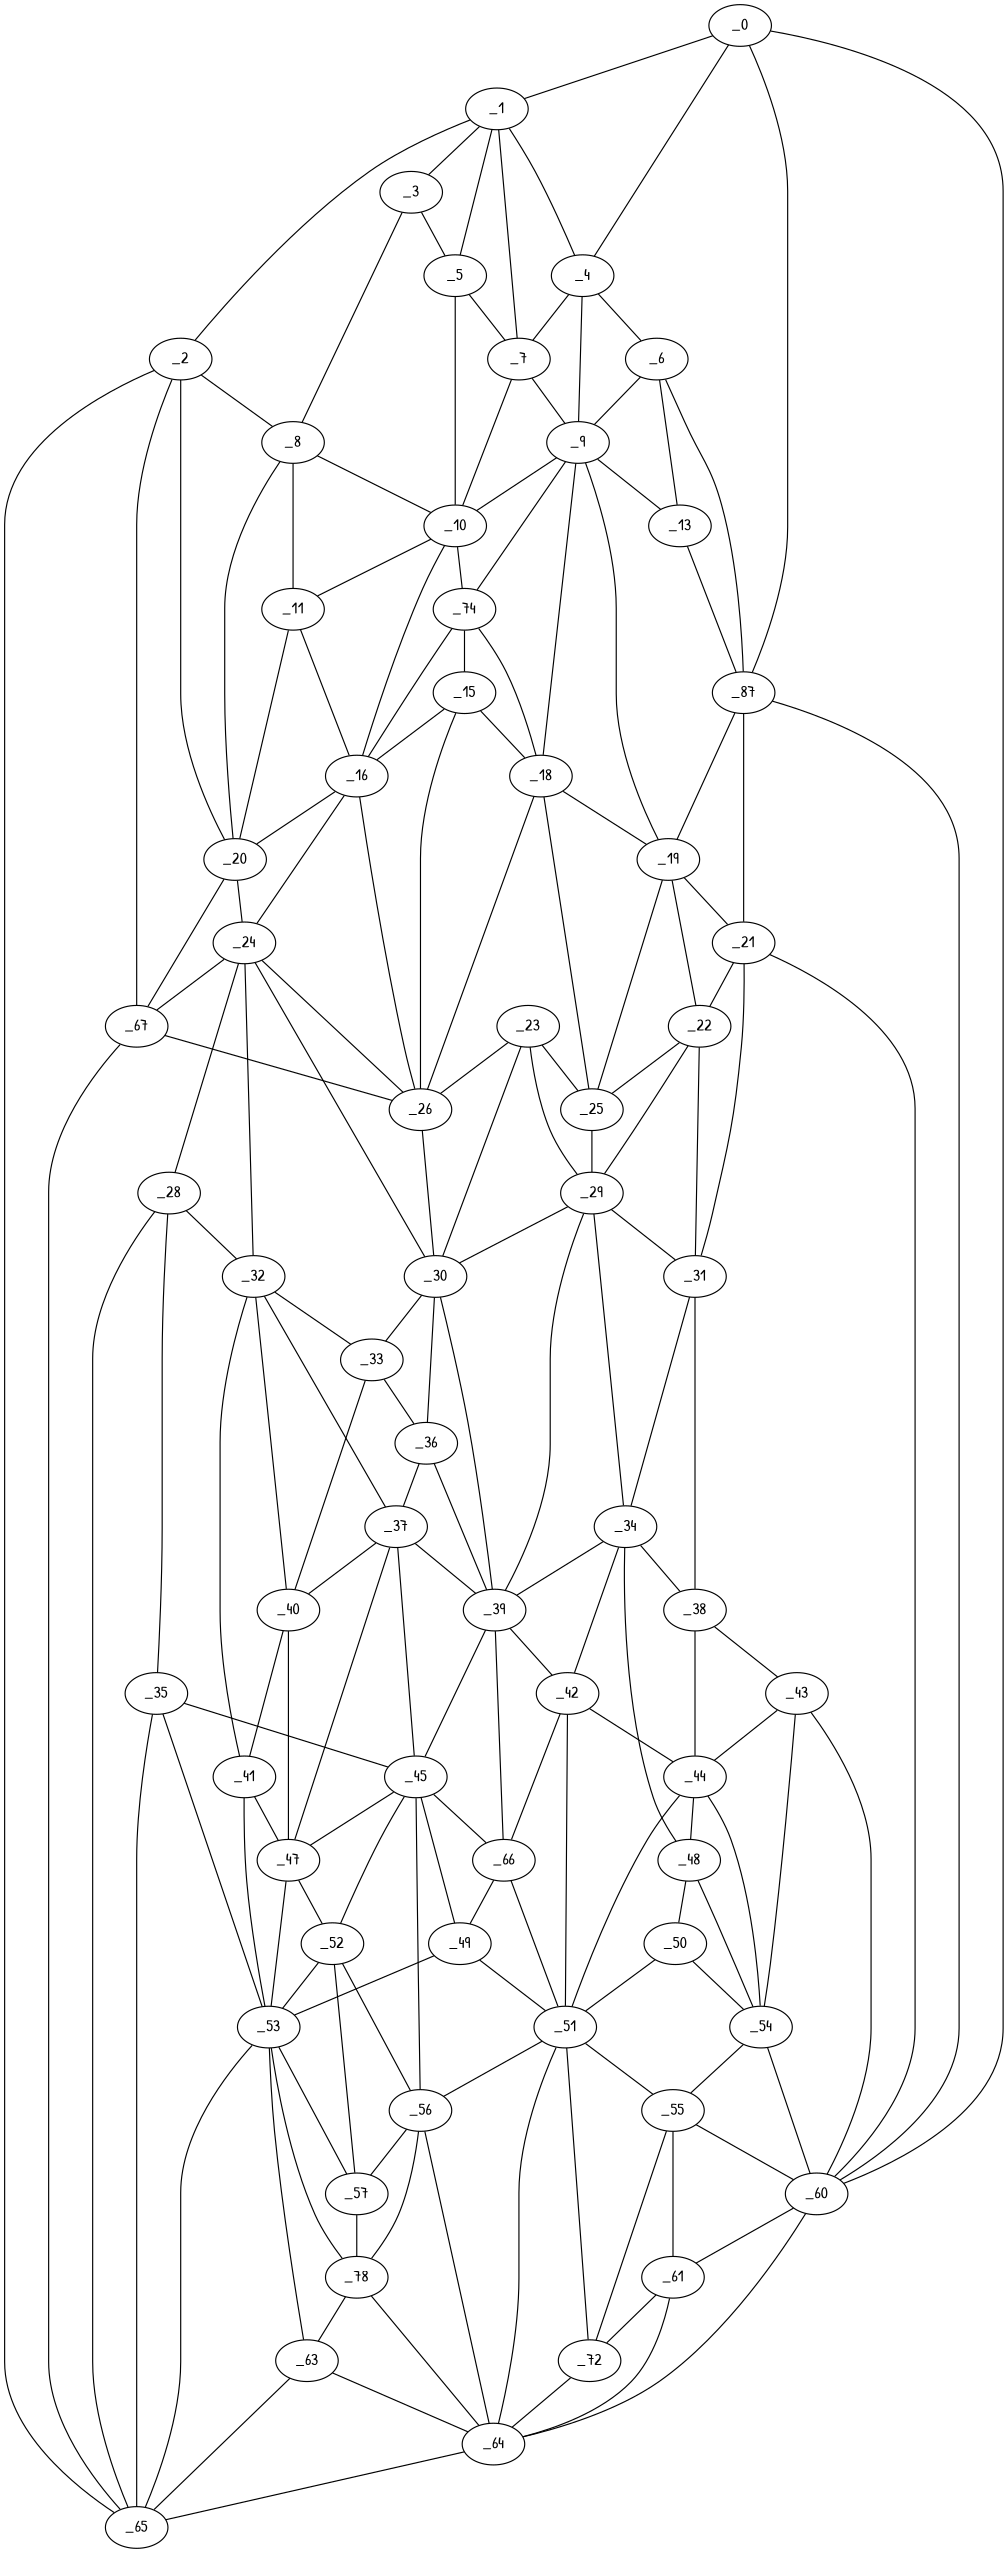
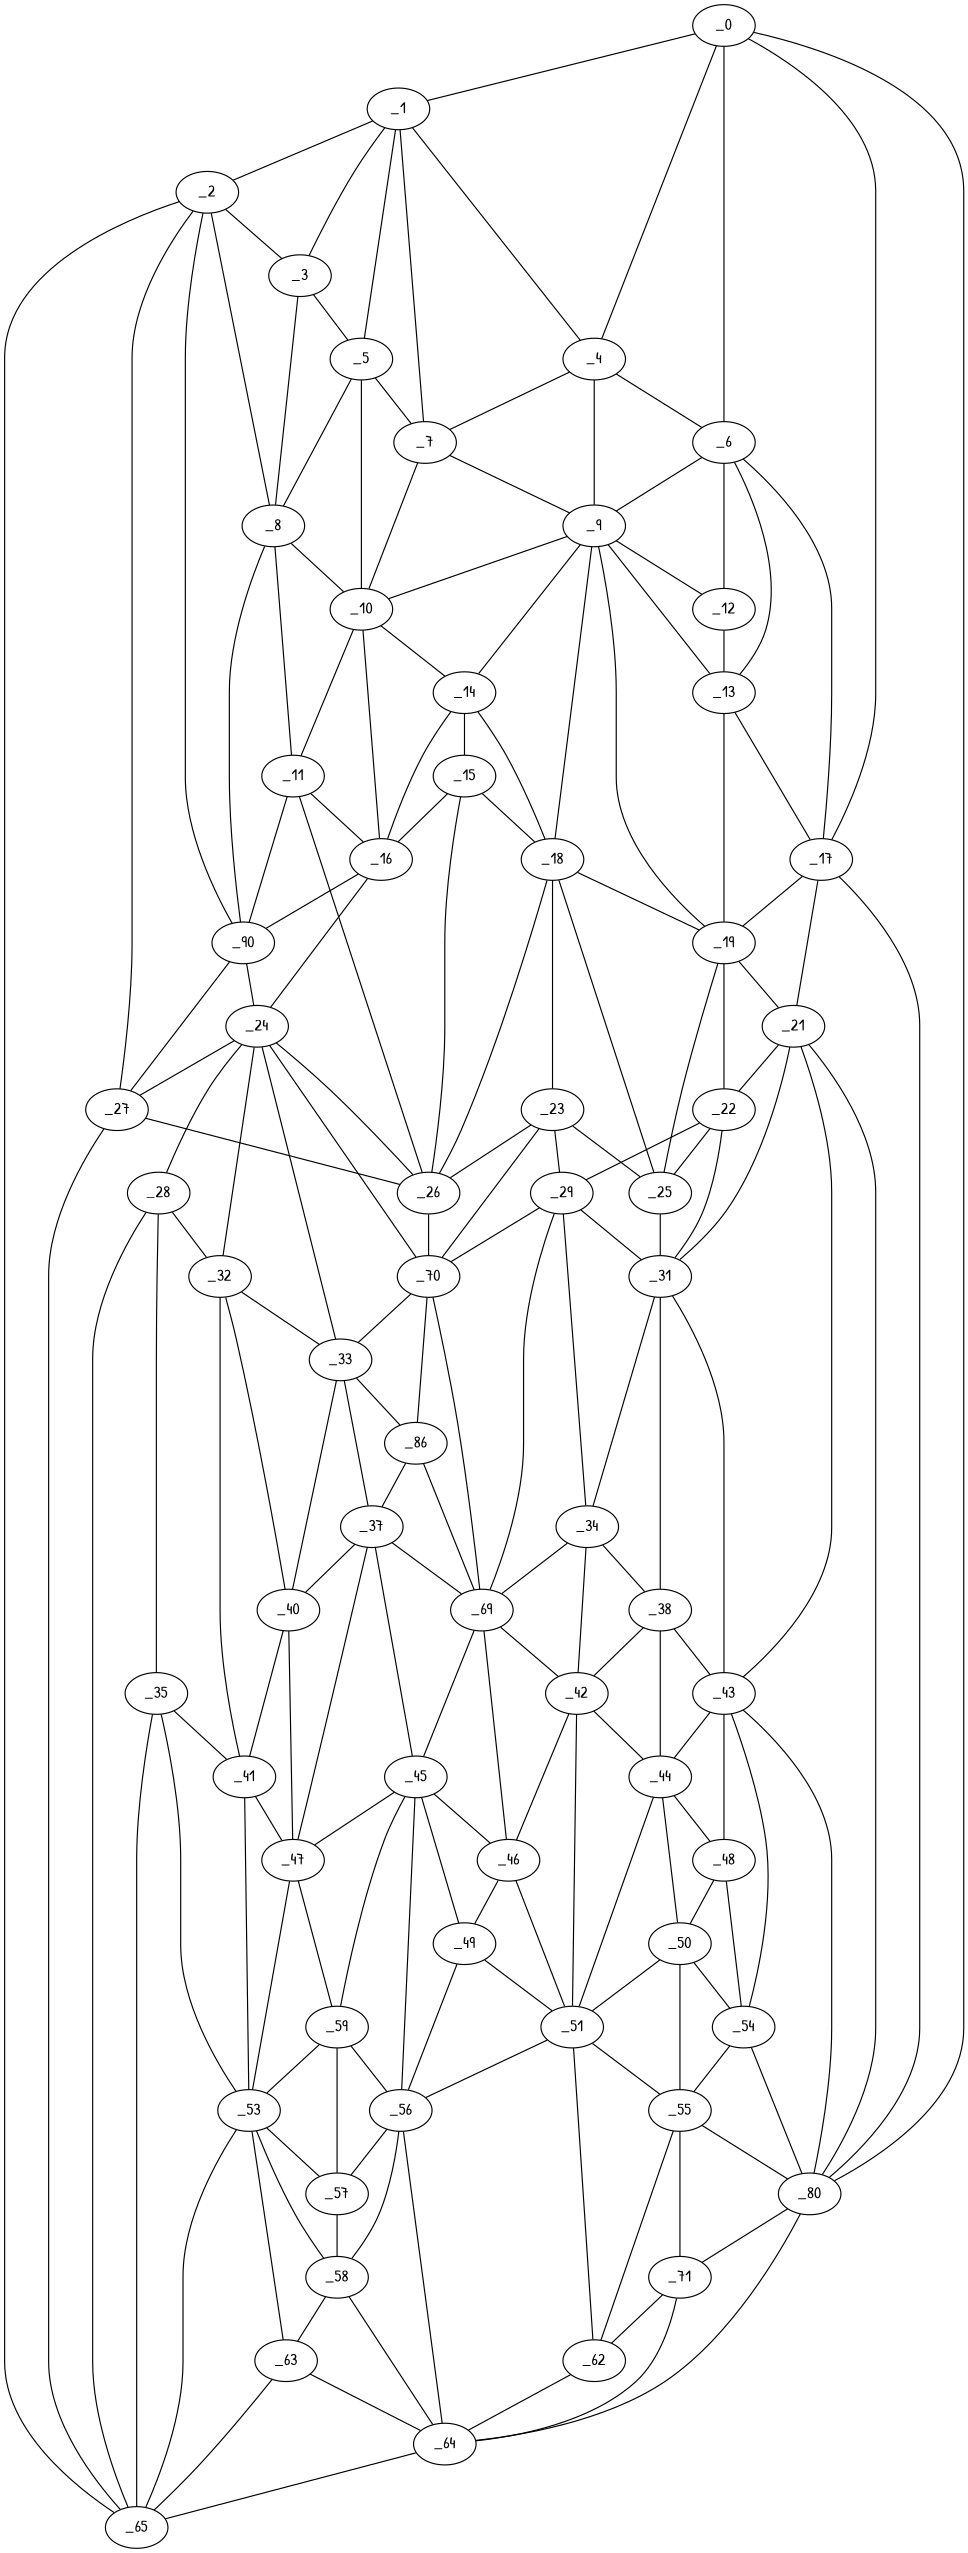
none -> (254, 234)
none -> (724, 234)
none -> (317, 443)
(464, 609) -> (464, 693)
none -> (724, 609)
(744, 693) -> (821, 859)
none -> (724, 818)
(235, 859) -> (243, 943)
(384, 944) -> (361, 985)
none -> (553, 985)
(137, 1026) -> (117, 1110)
(592, 1151) -> (660, 1235)
none -> (299, 1193)
(436, 1276) -> (429, 1276)
none -> (832, 1375)
(325, 1402) -> (356, 1443)
(426, 1443) -> (416, 1443)
none -> (724, 1479)
(495, 1610) -> (482, 1610)
none -> (619, 1652)
(632, 1698) -> (724, 1777)
(281, 1734) -> (200, 1735)
(504, 1860) -> (509, 1860)
(747, 1897) -> (670, 1860)
(332, 1944) -> (337, 2027)
(364, 1985) -> (433, 2027)
none -> (680, 2027)
(817, 2194) -> (810, 2194)
(519, 2233) -> none
(357, 2277) -> (337, 2277)
(673, 2277) -> (680, 2277)
(590, 2361) -> (594, 2361)
